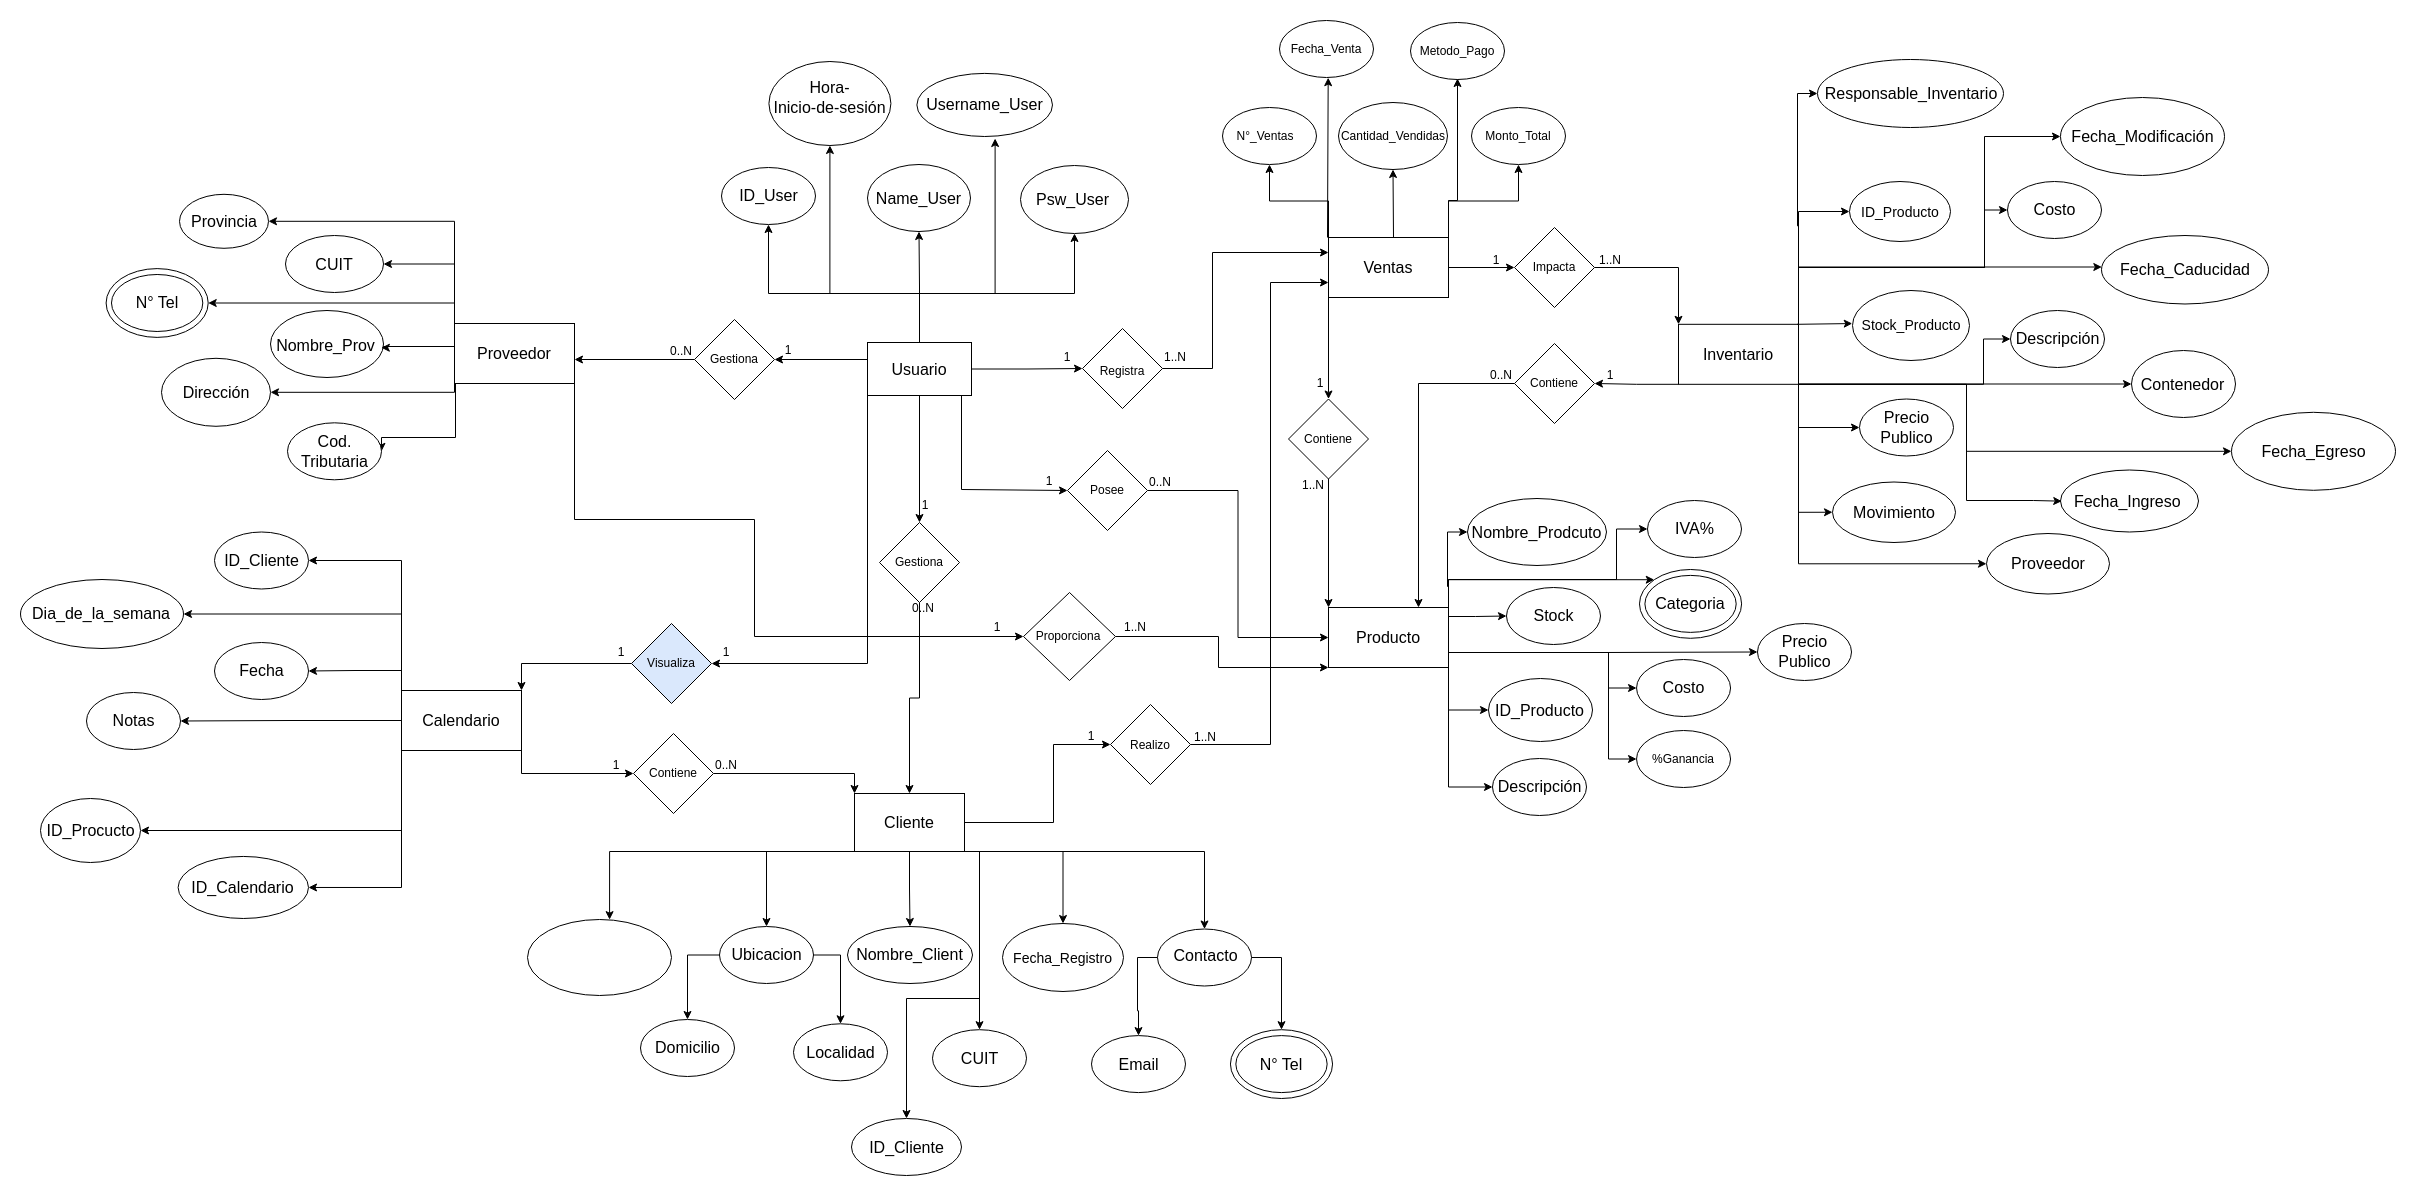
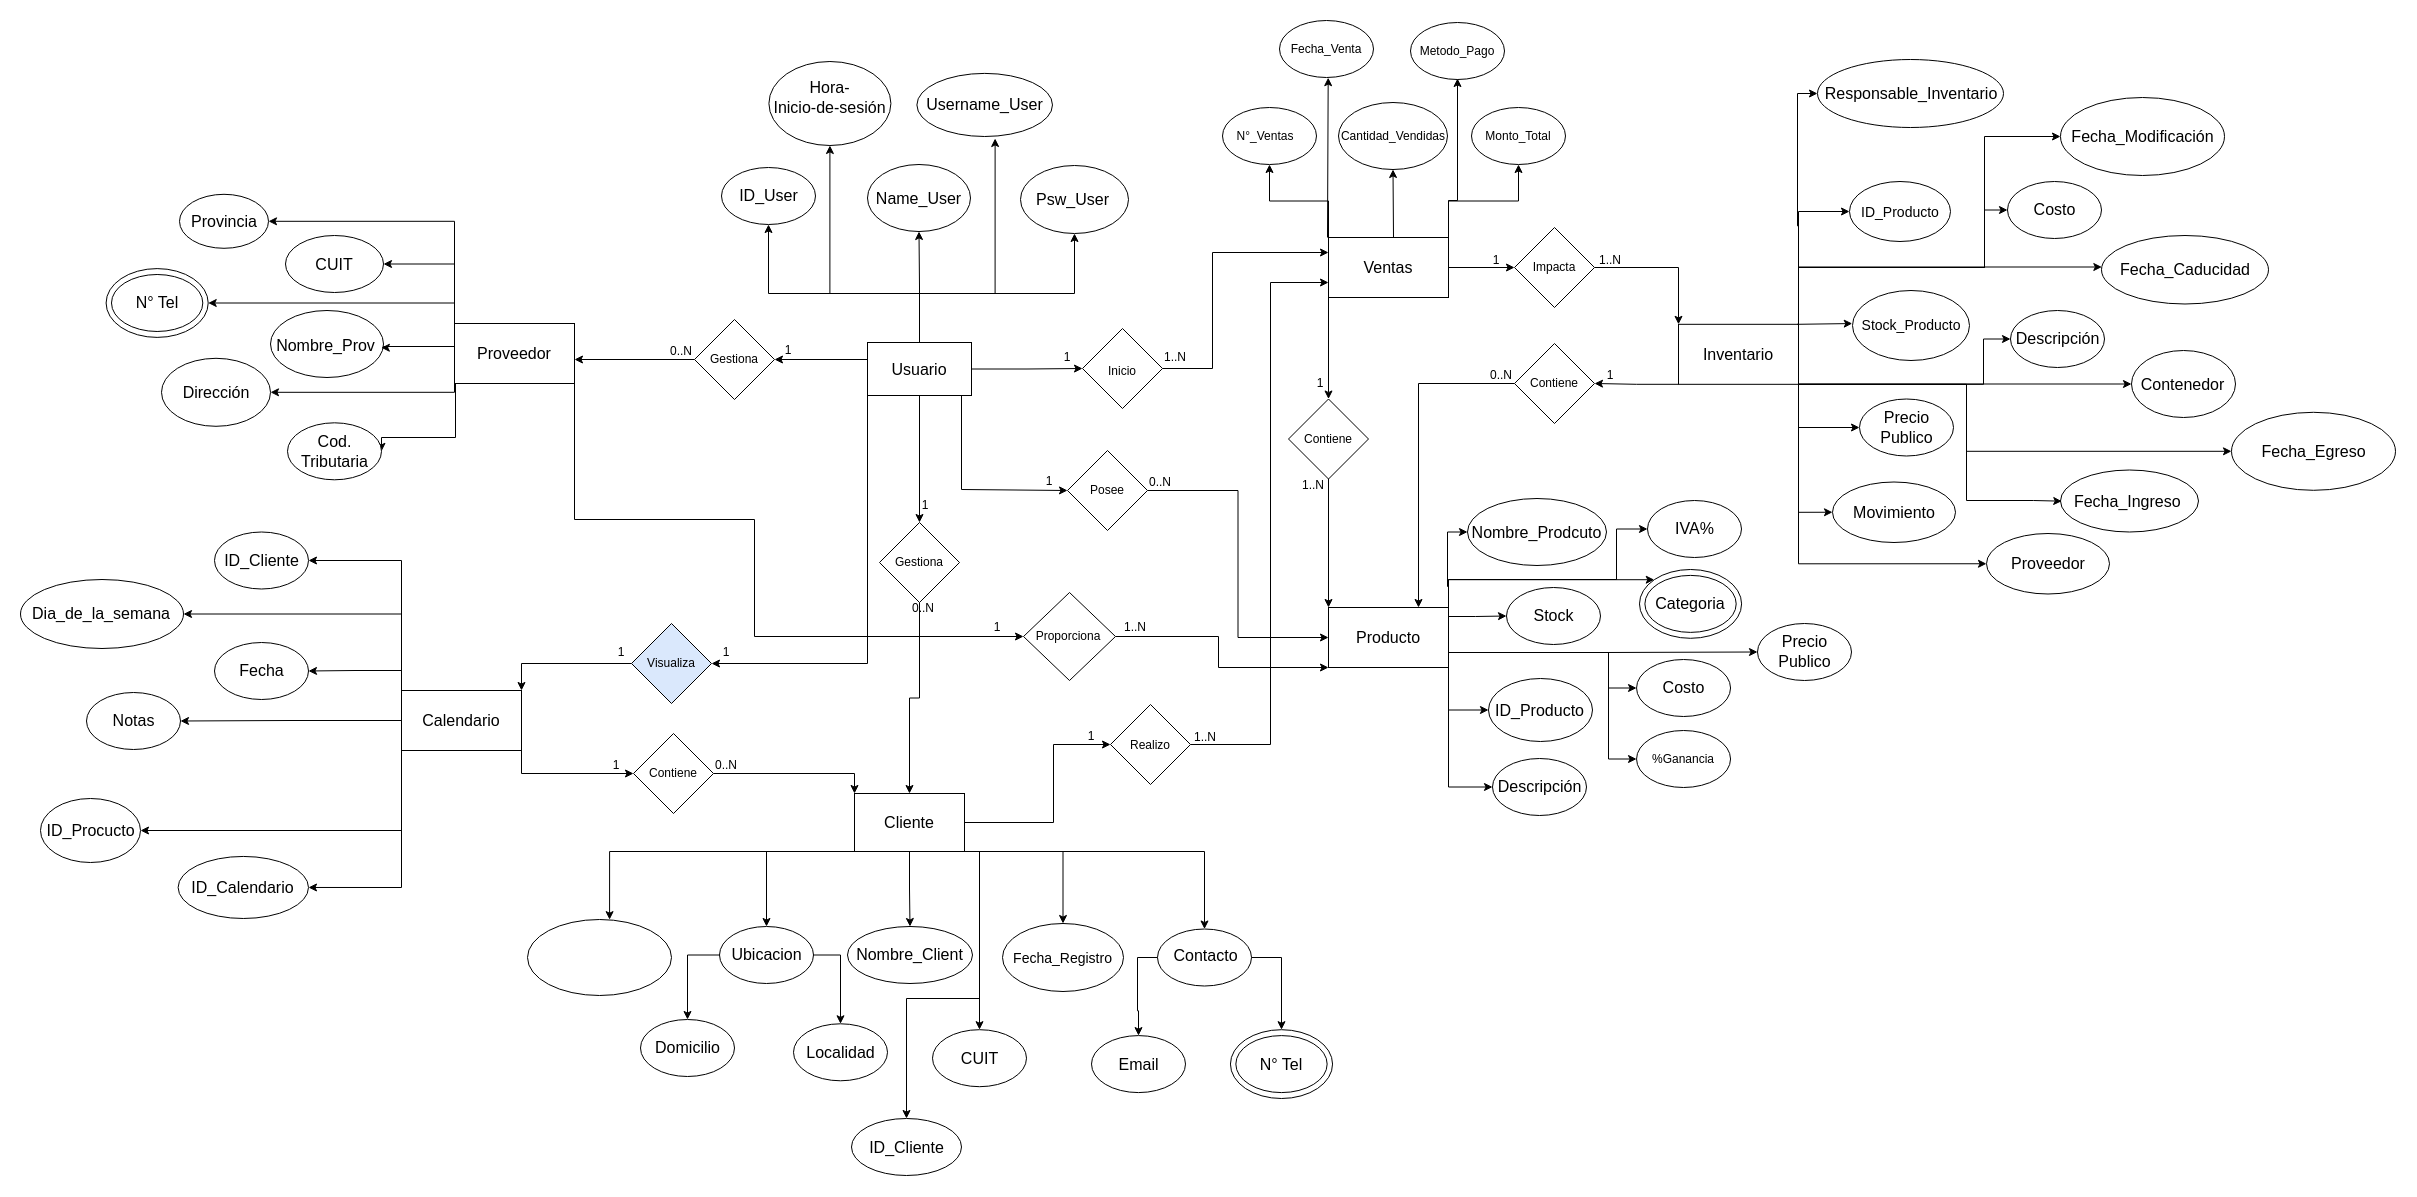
(1123, 372) -> (1123, 372)
